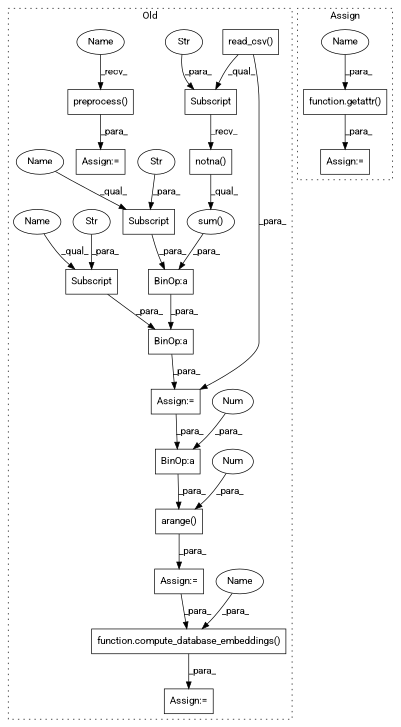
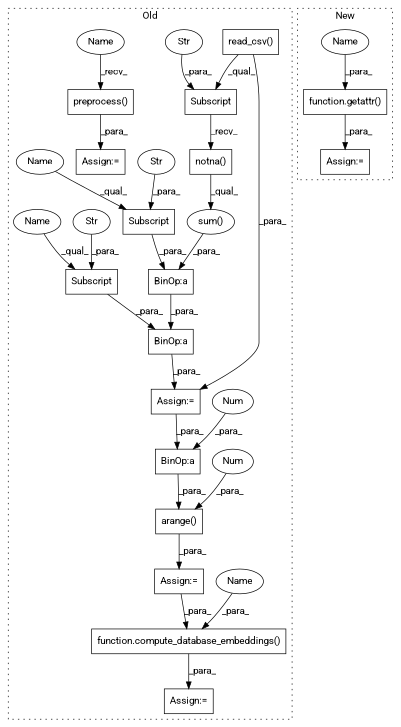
(345, 16) -> (345, 16)
